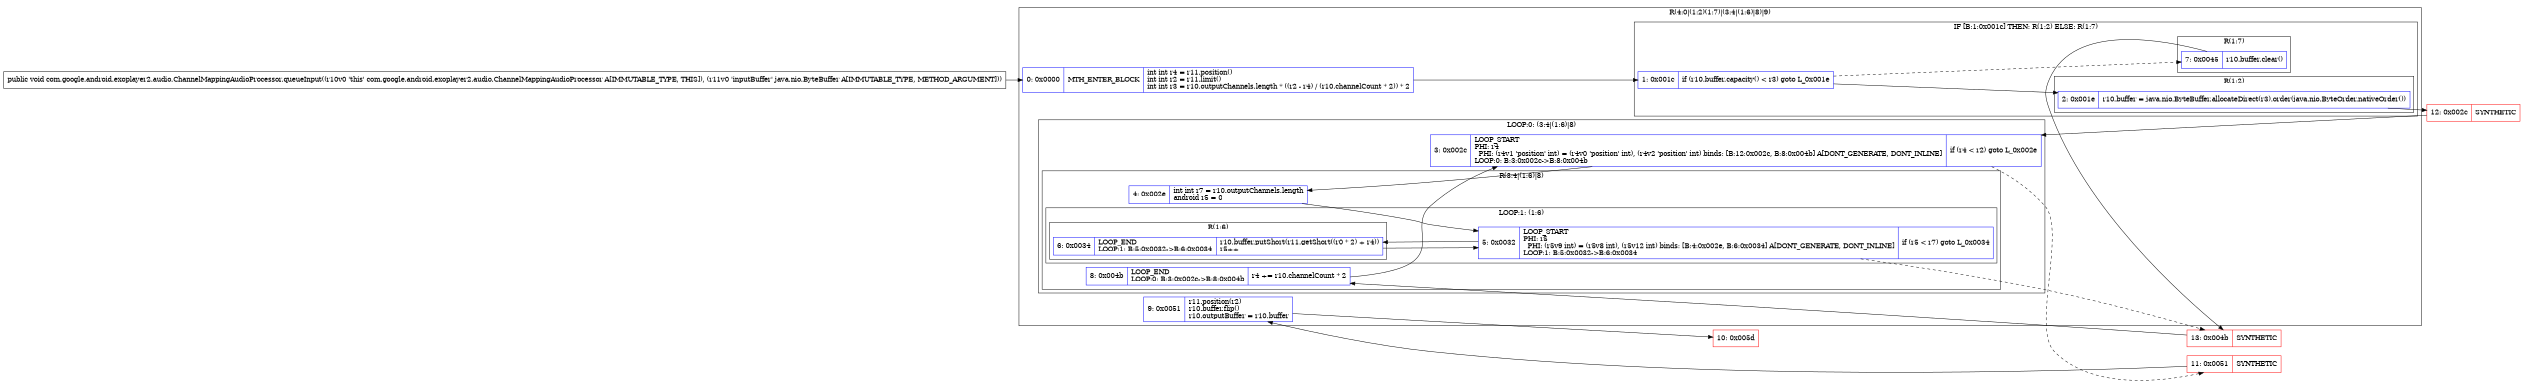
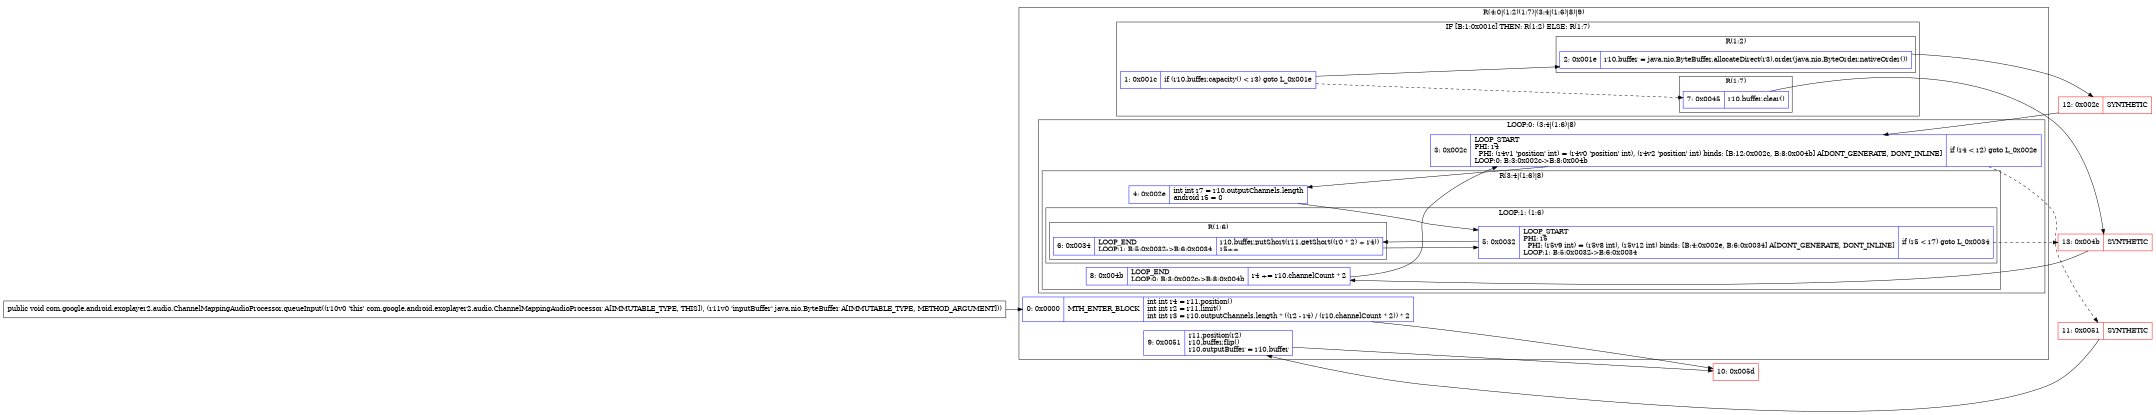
(1523, 80) -> (1540, 343)
